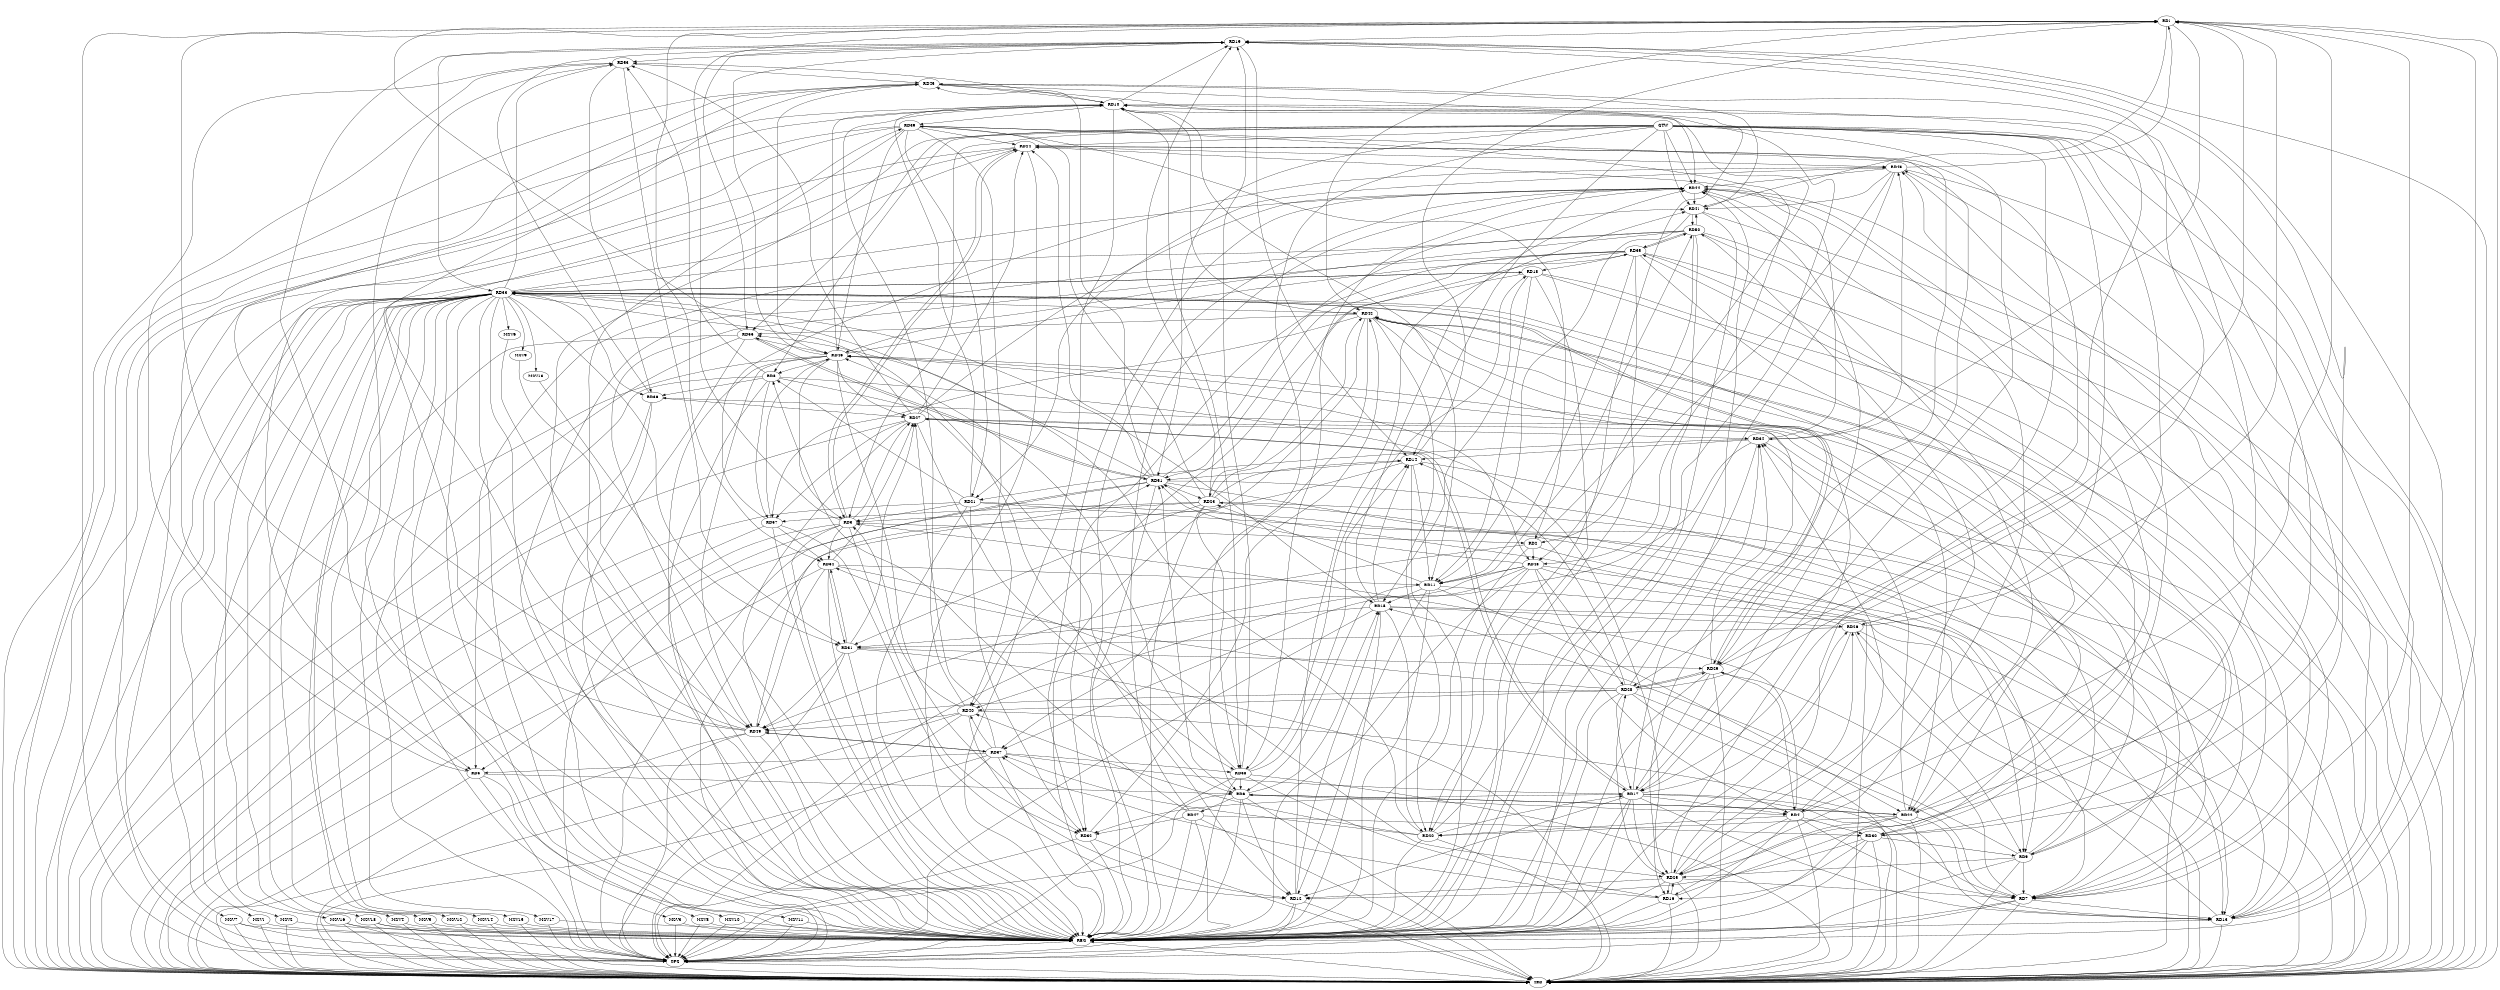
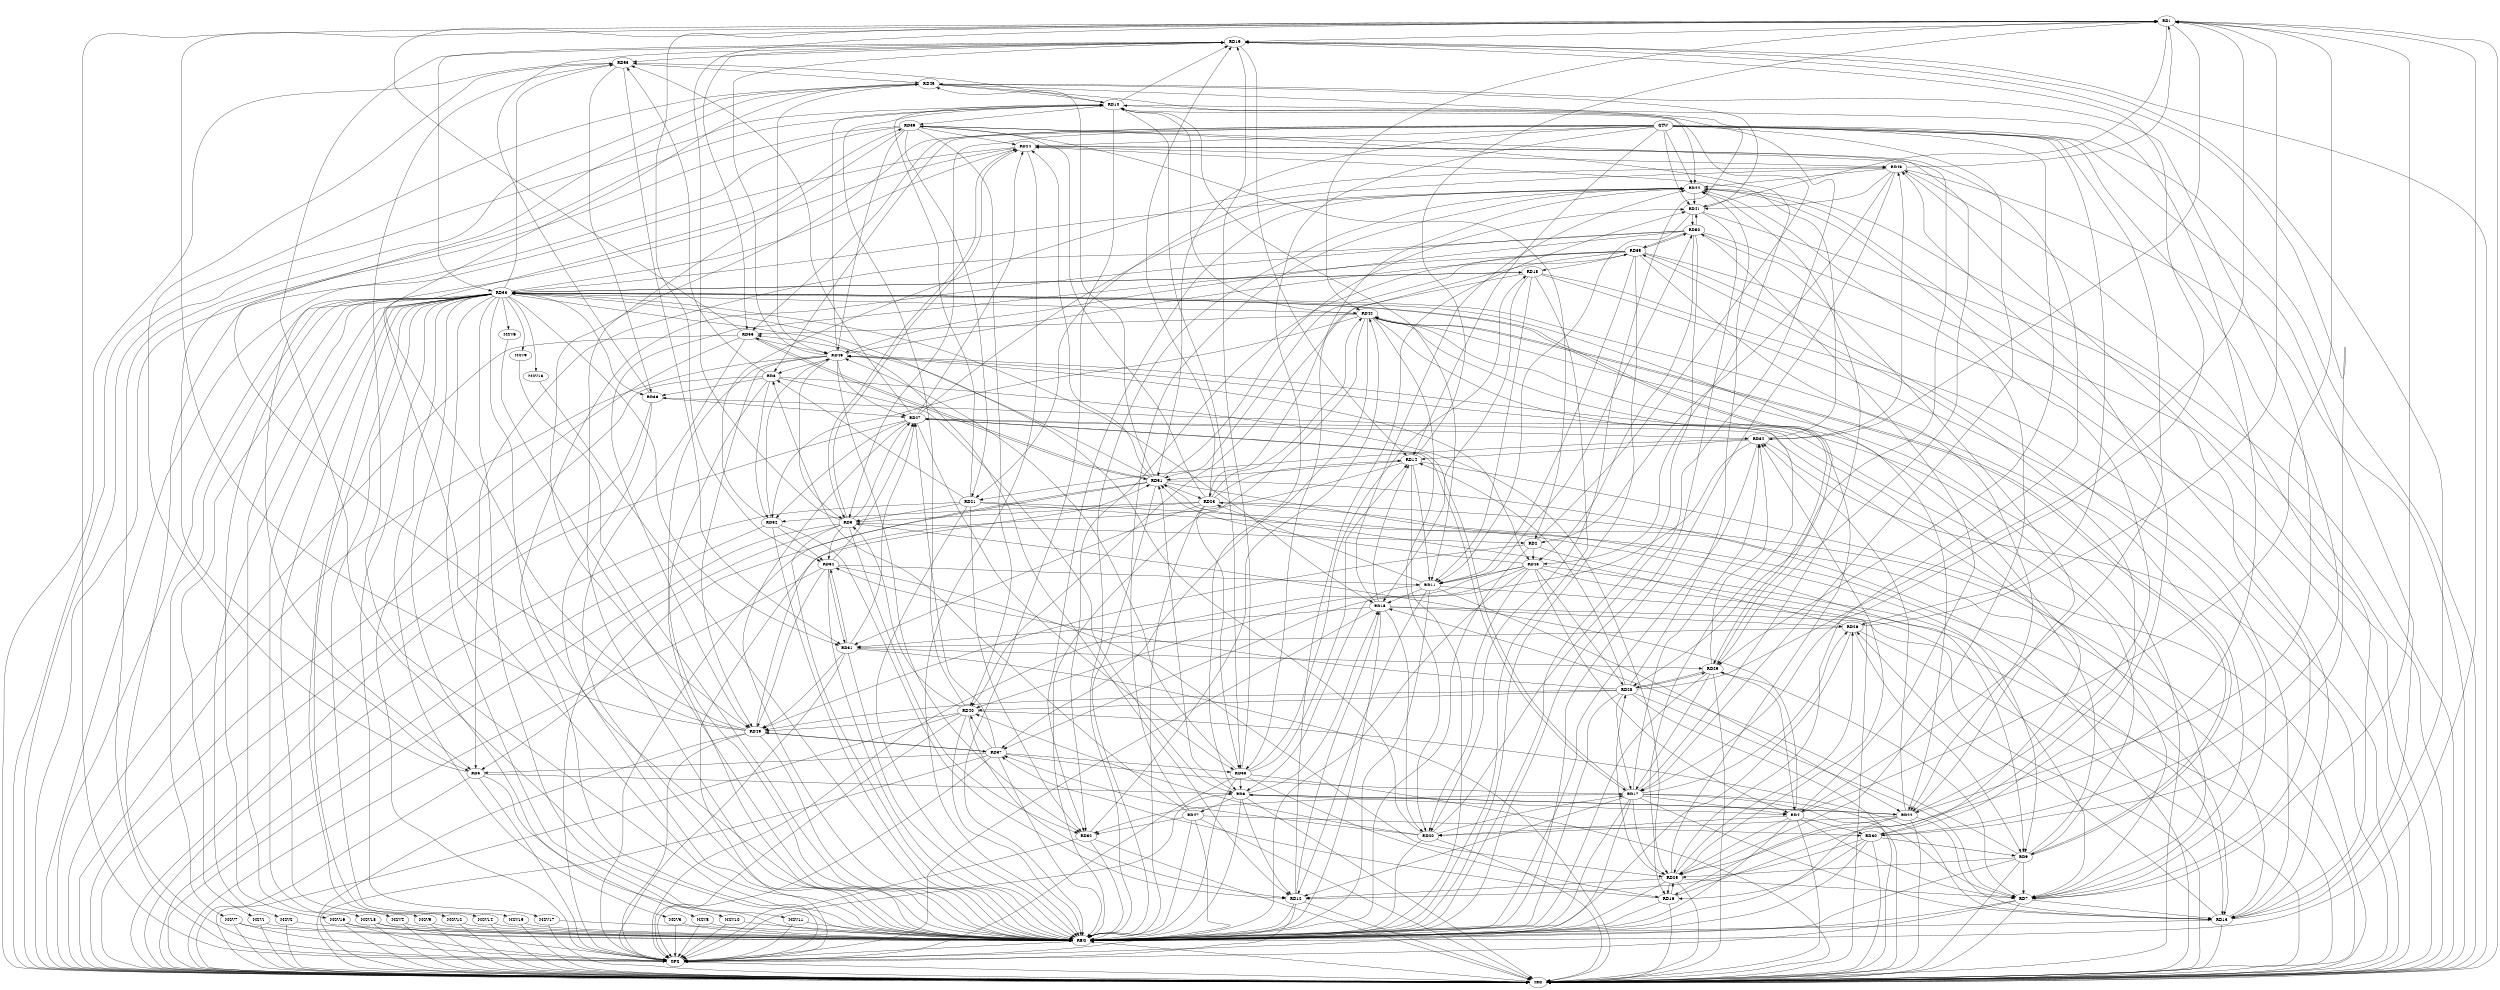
(2002, 123) -> none
(772, 523) -> (772, 523)
none -> (985, 838)
